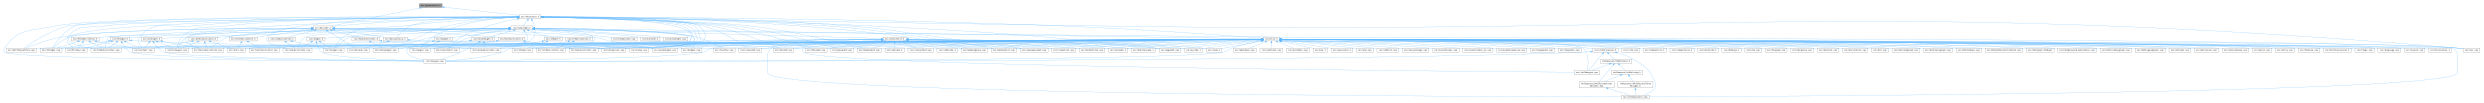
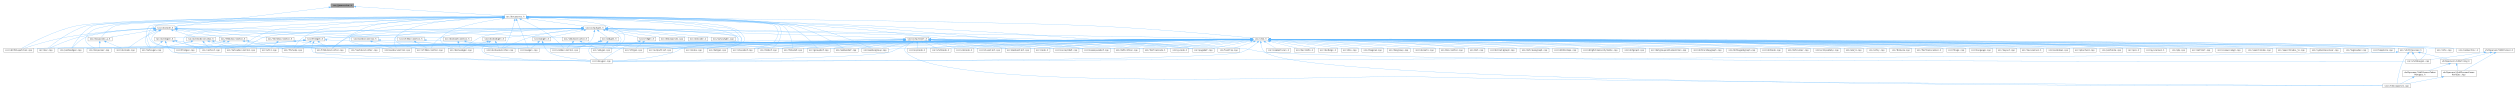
(2040, 50) -> (1634, 50)
(1612, 57) -> (2434, 56)
